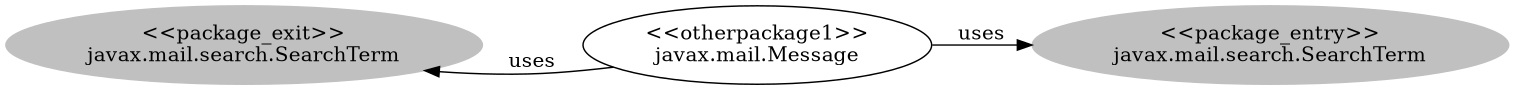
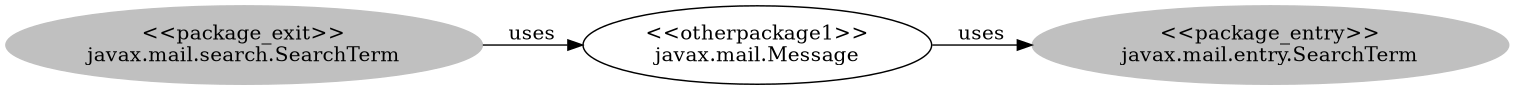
(1270, 45) -> (1270, 45)
(527, 74) -> (525, 45)
